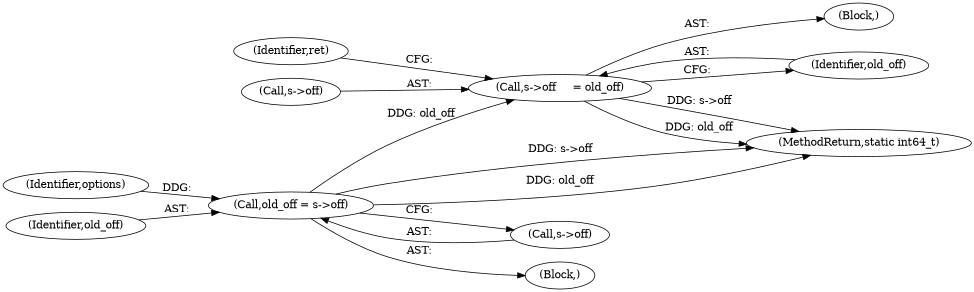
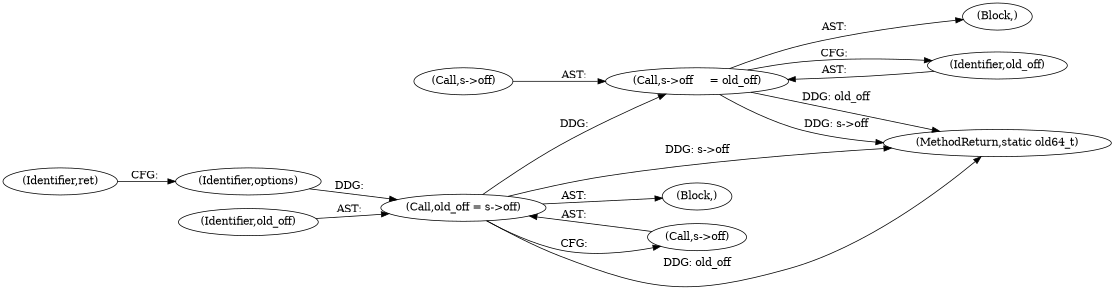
(413, 68) -> (143, 181)
(421, 114) -> (576, 125)
(859, 143) -> (997, 143)
